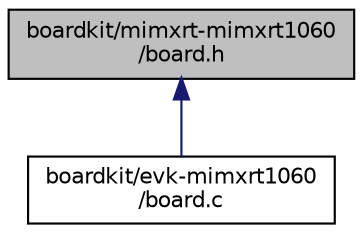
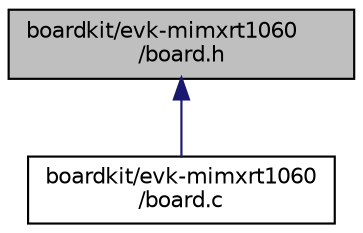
(181, 44) -> (181, 44)
